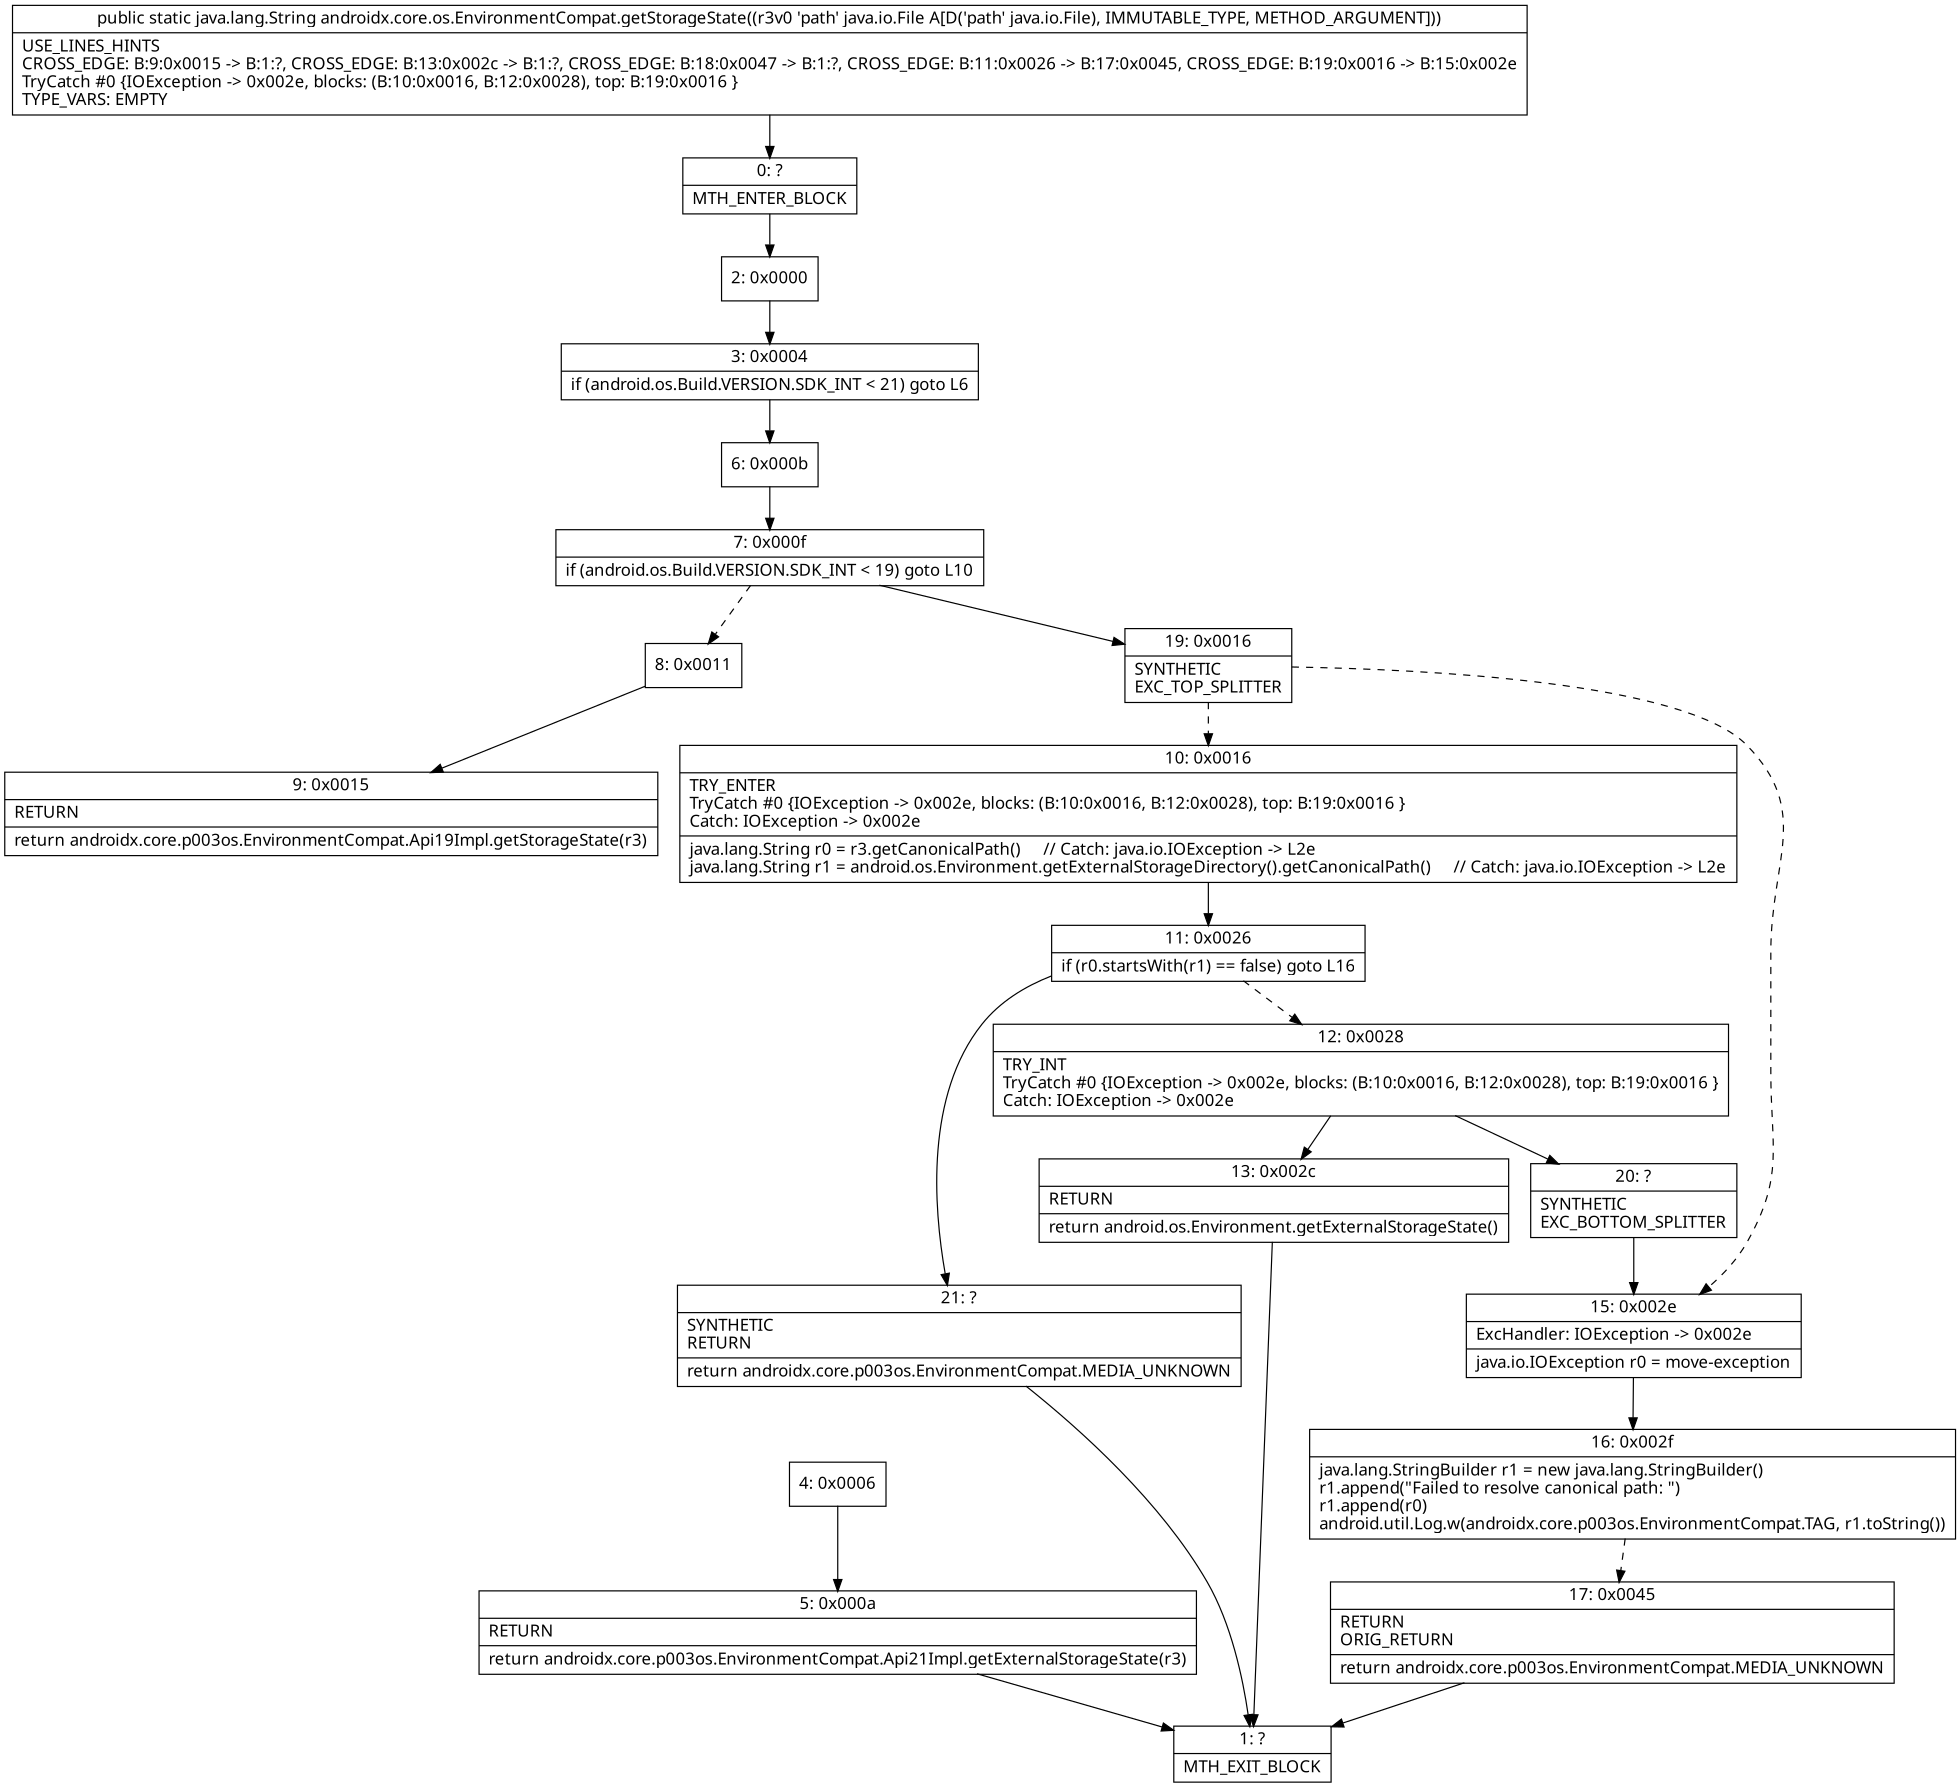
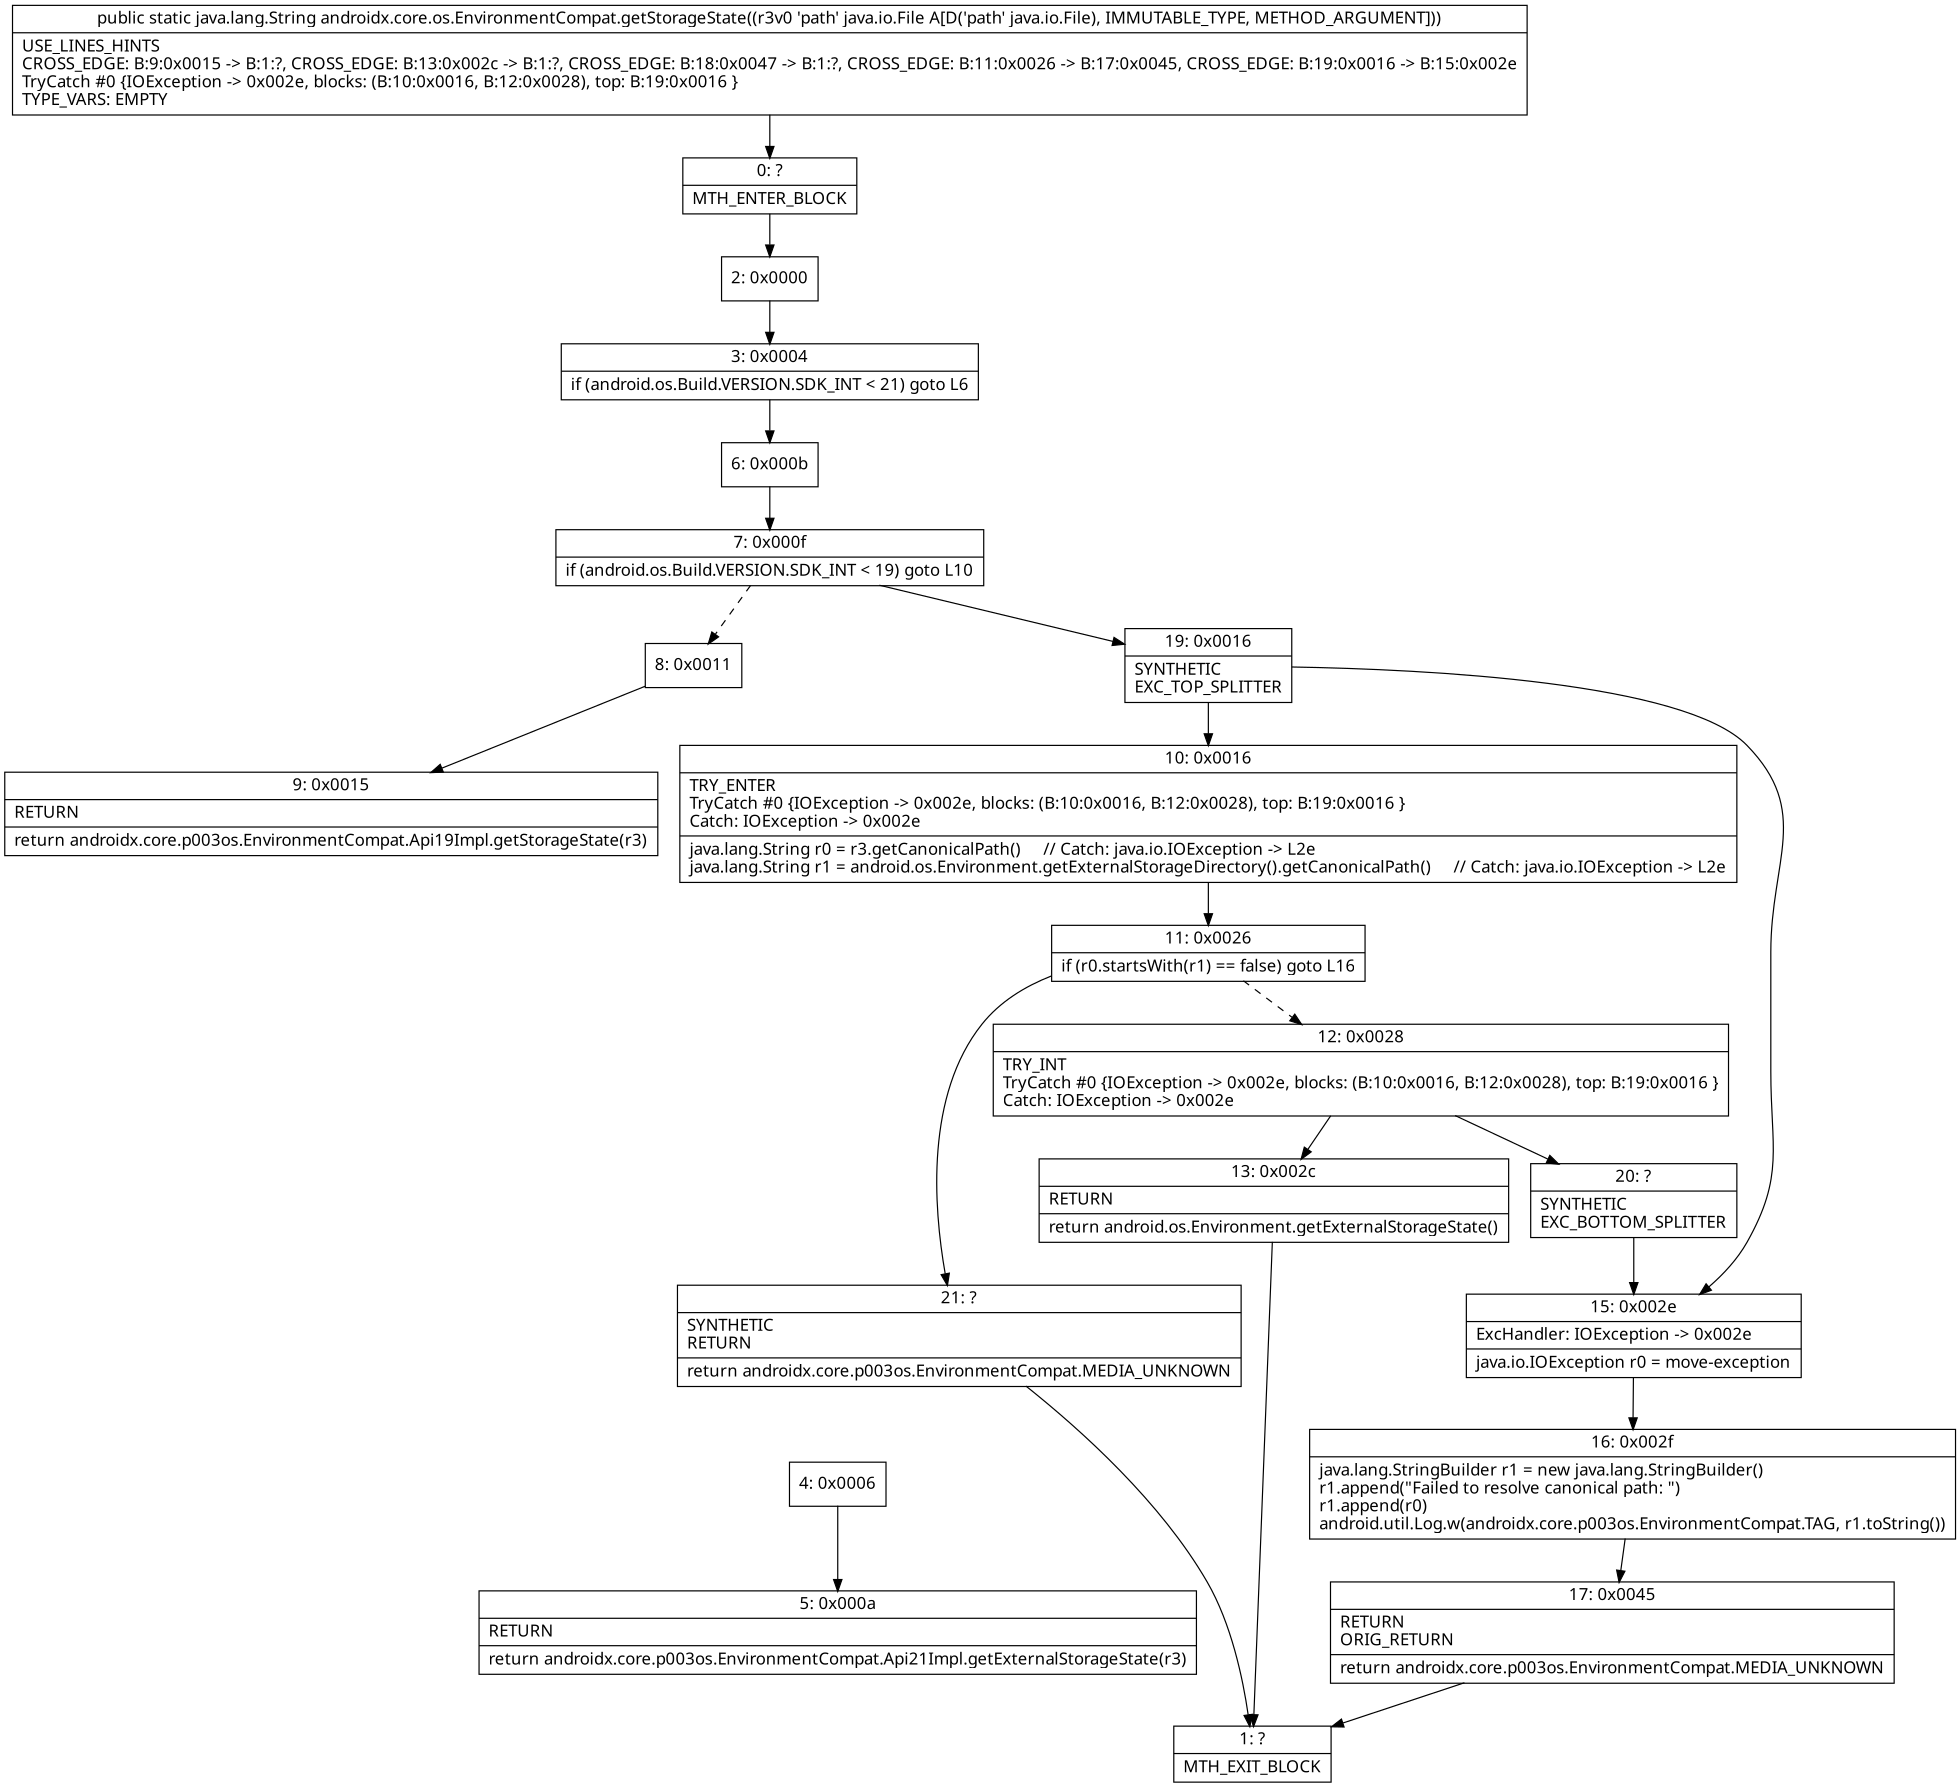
(1208, 718) -> (1208, 718)
(1776, 788) -> (1776, 788)
(1623, 1555) -> (1623, 1555)
(1070, 1700) -> none
